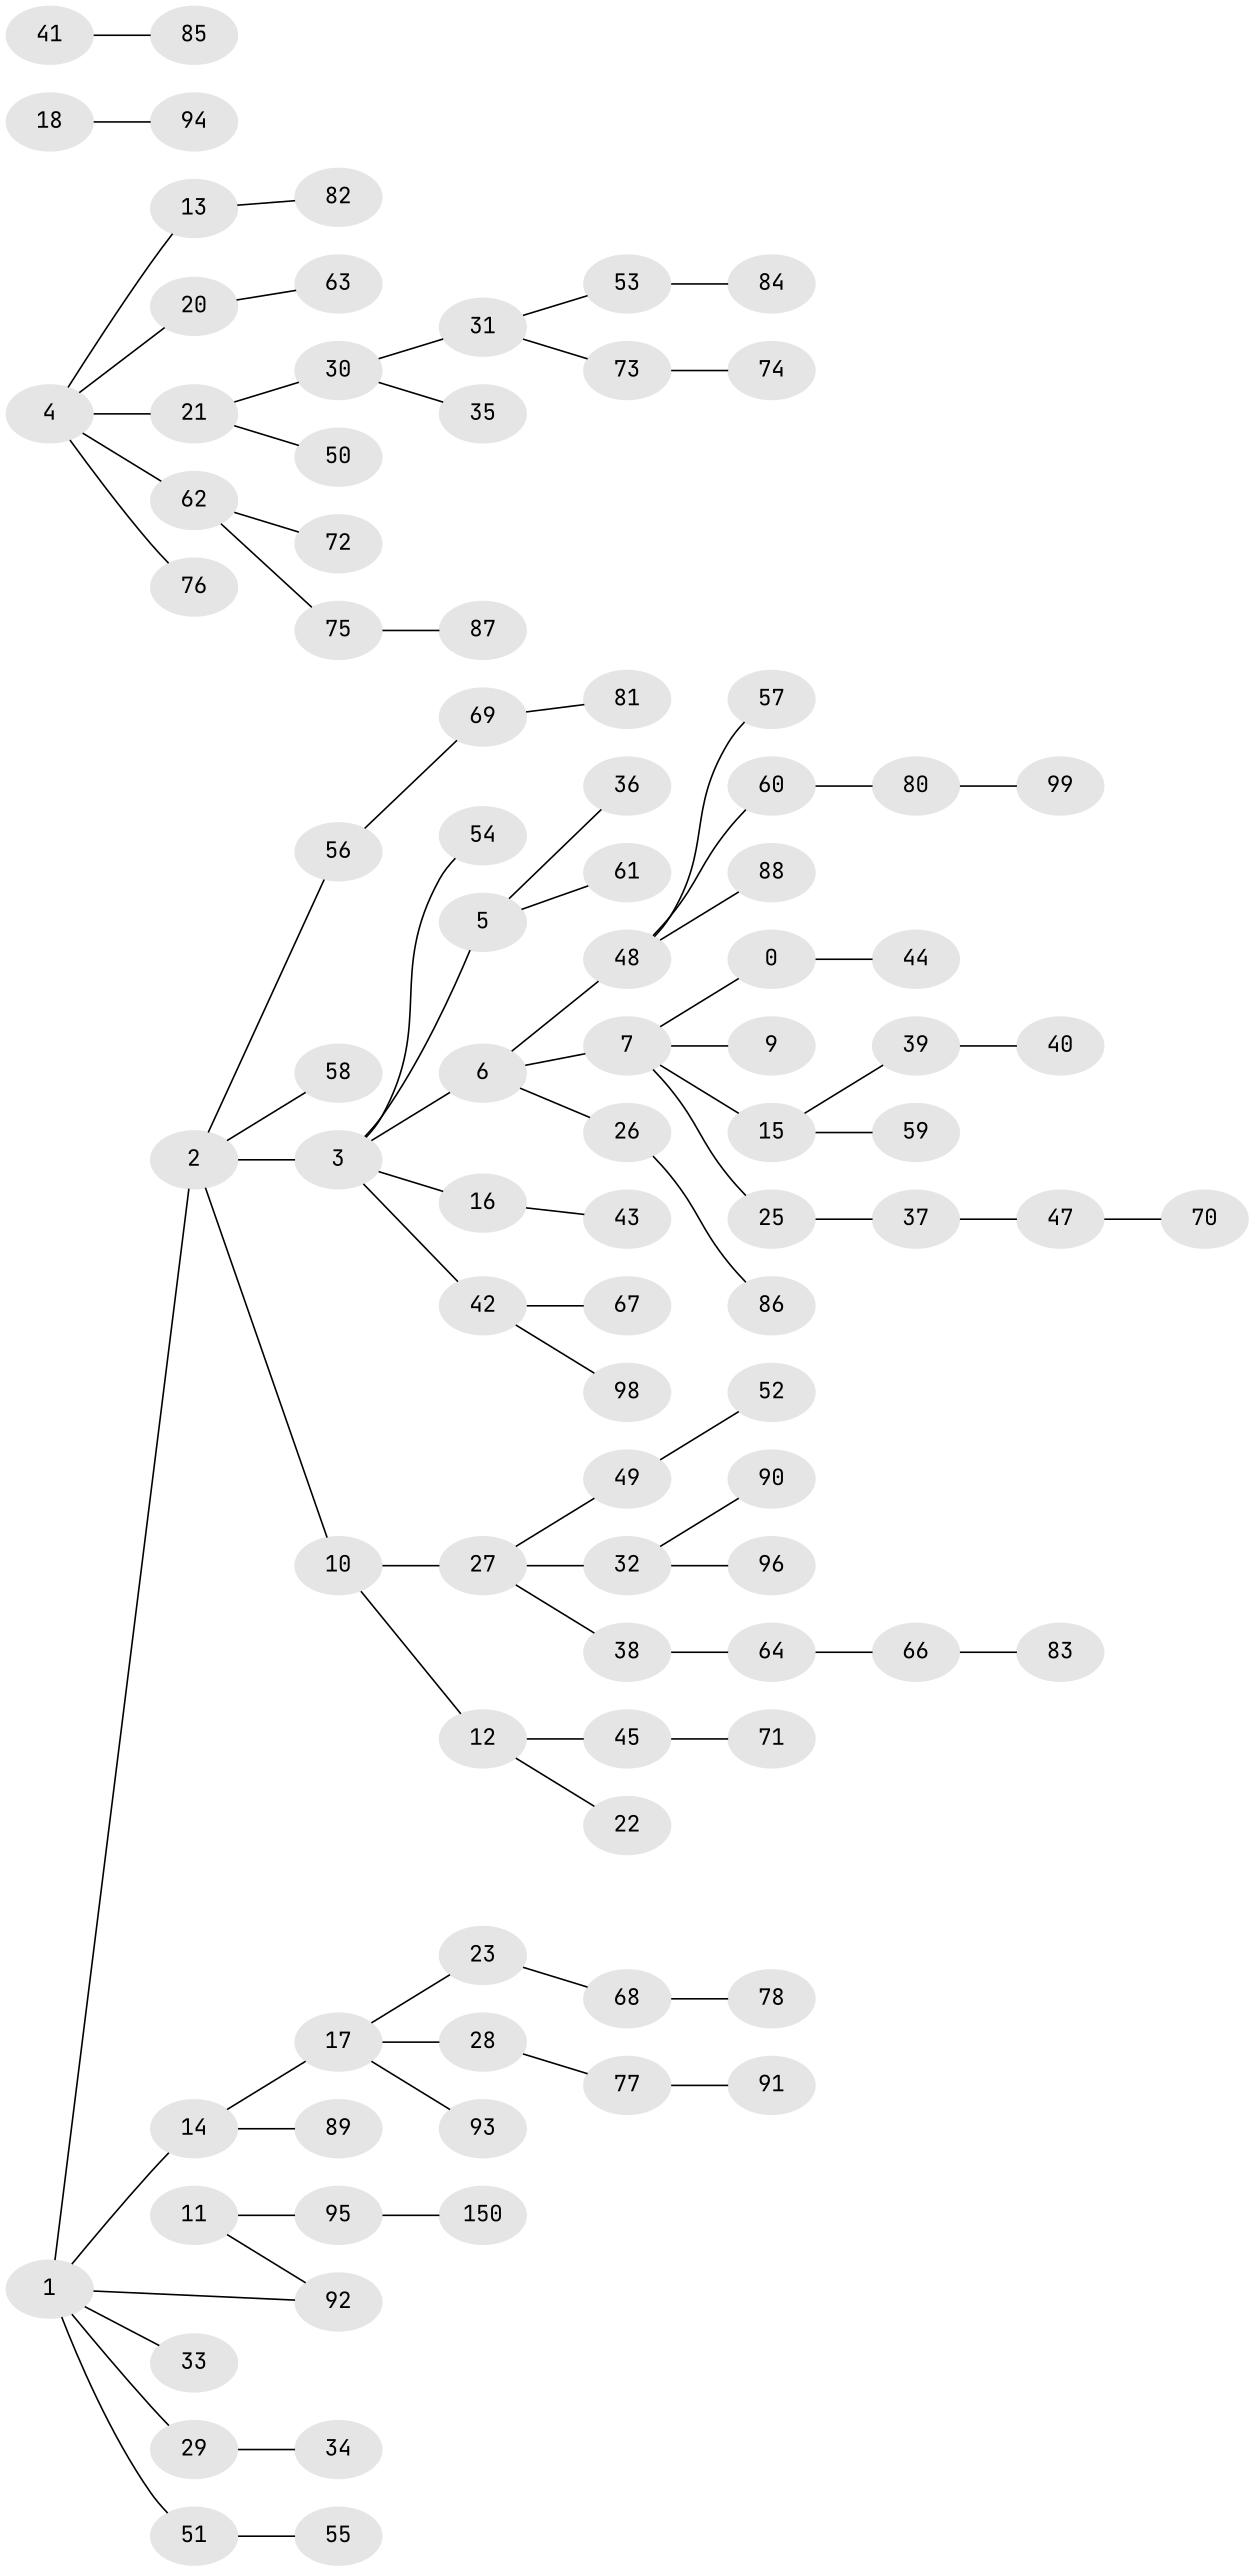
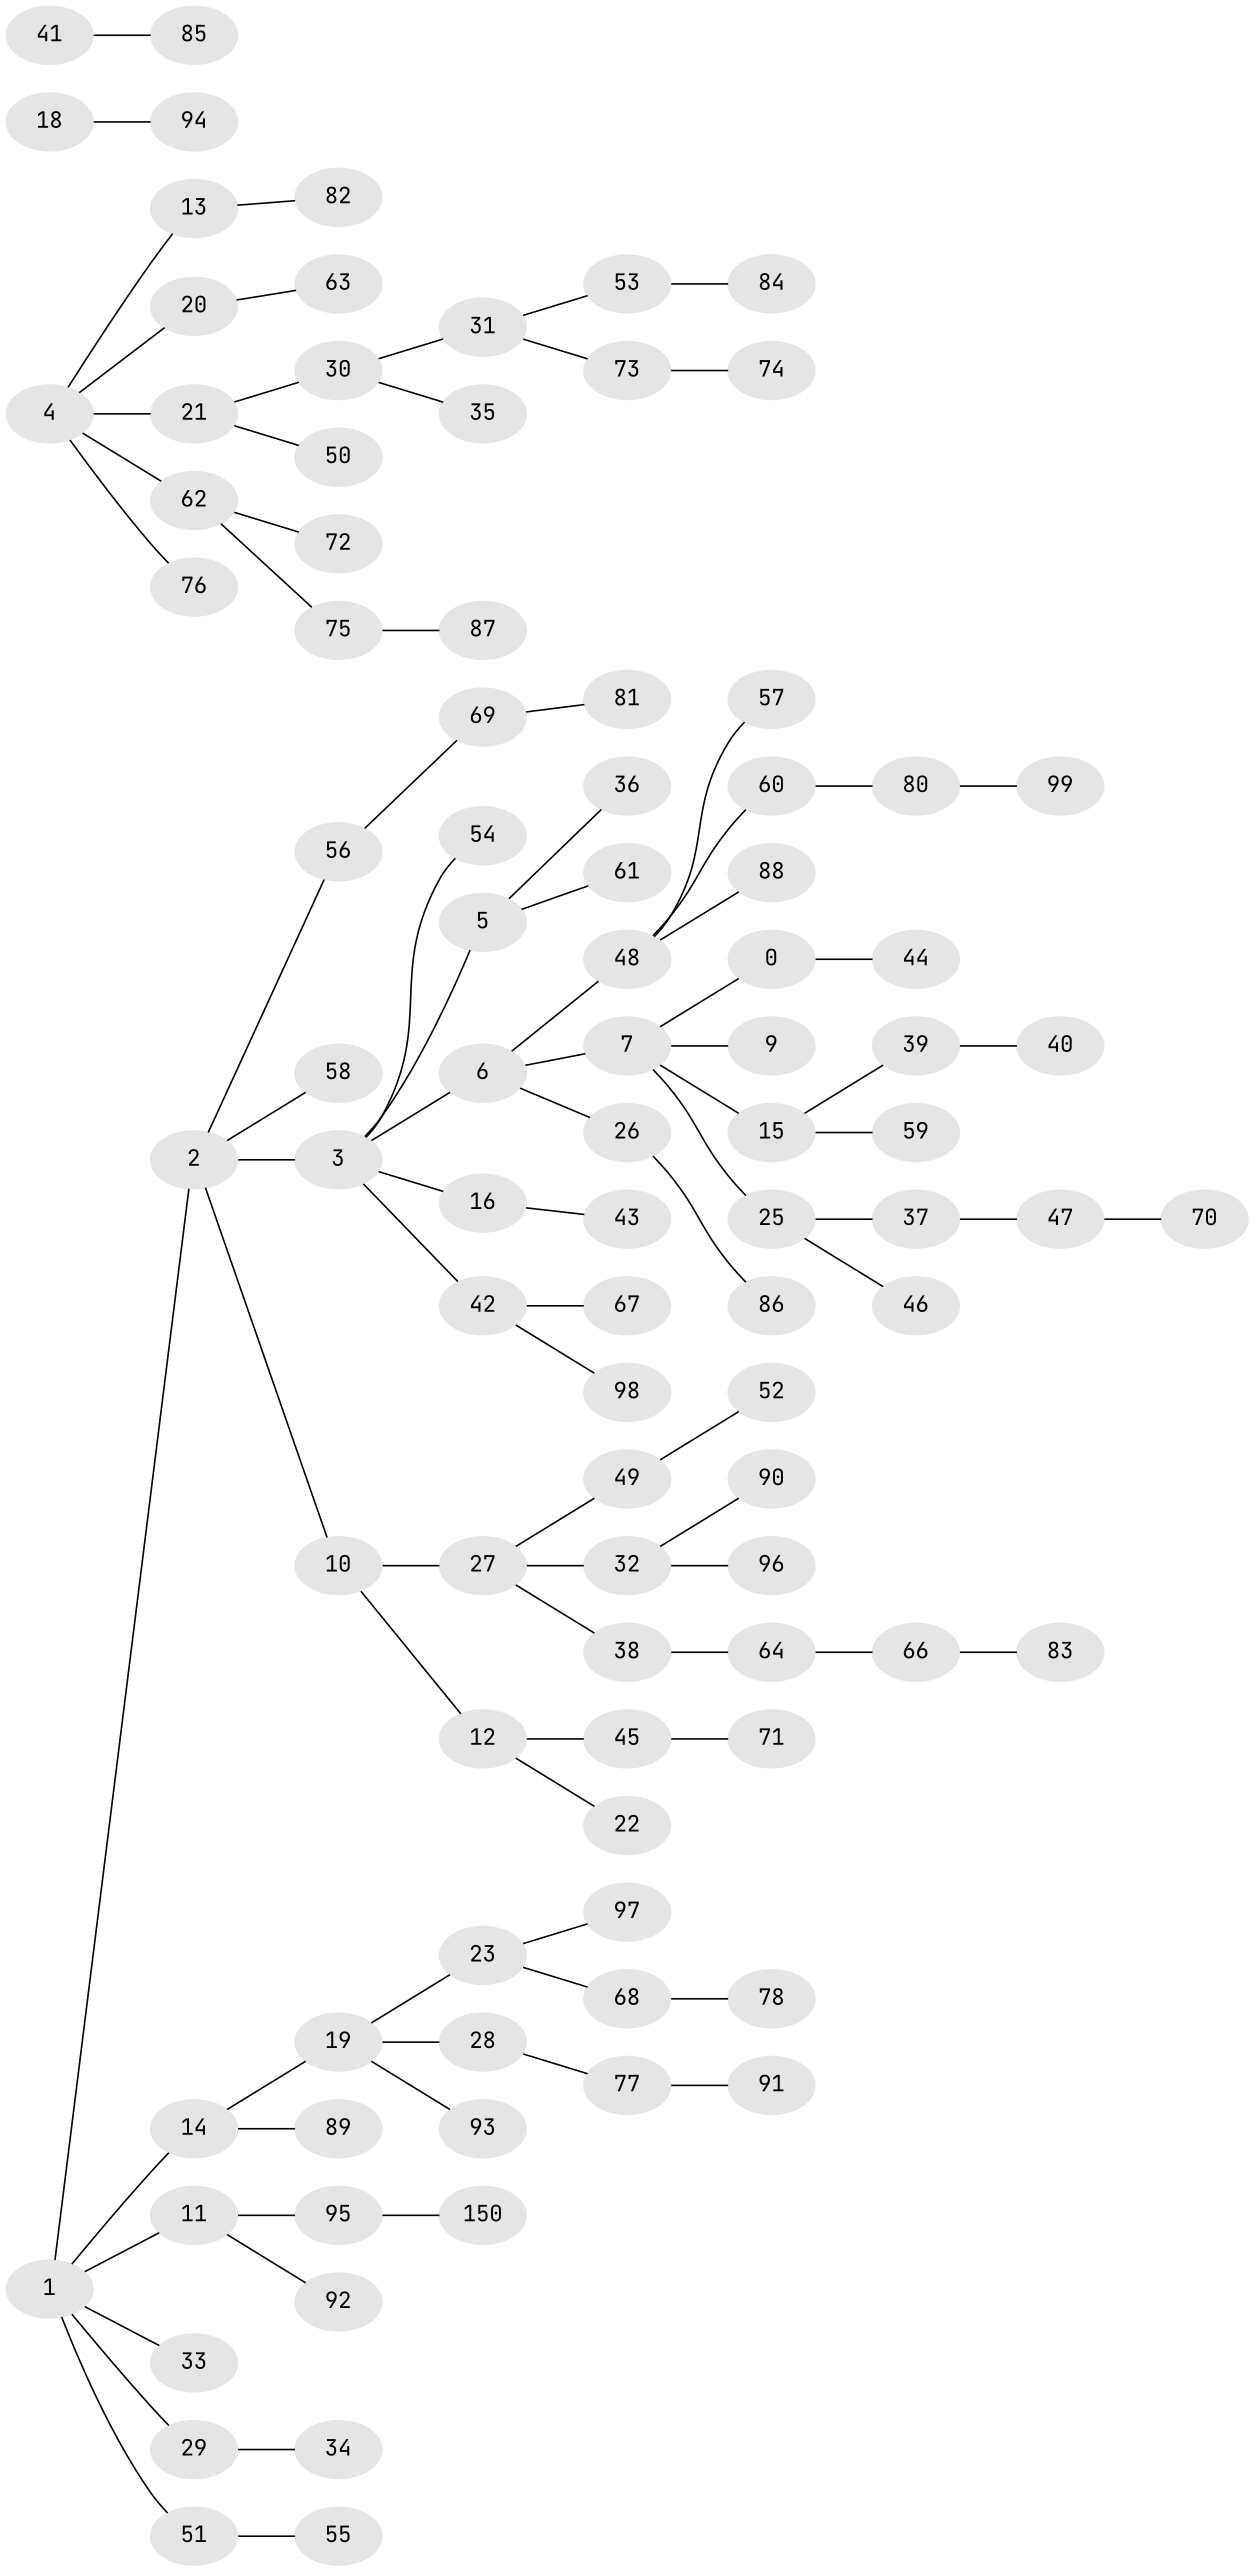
none -> (916, 1306)
none -> (627, 1912)
(338, 2042) -> (338, 2042)
(194, 2296) -> (122, 2252)
